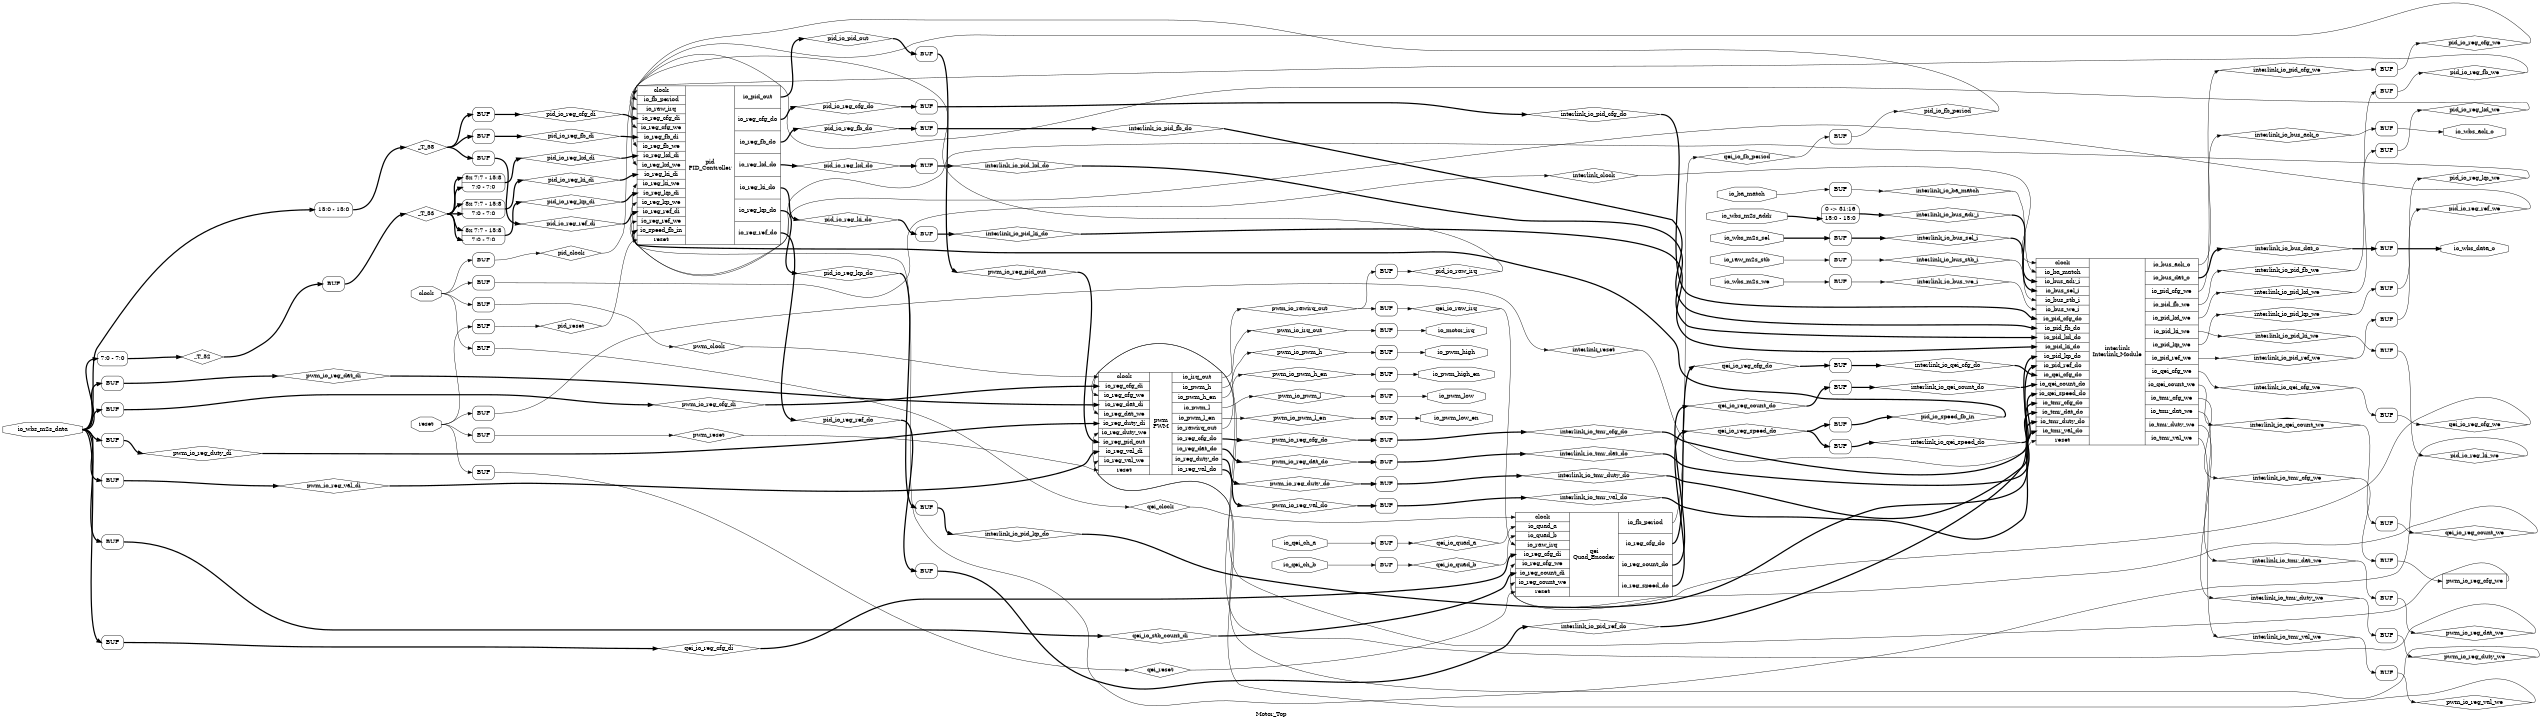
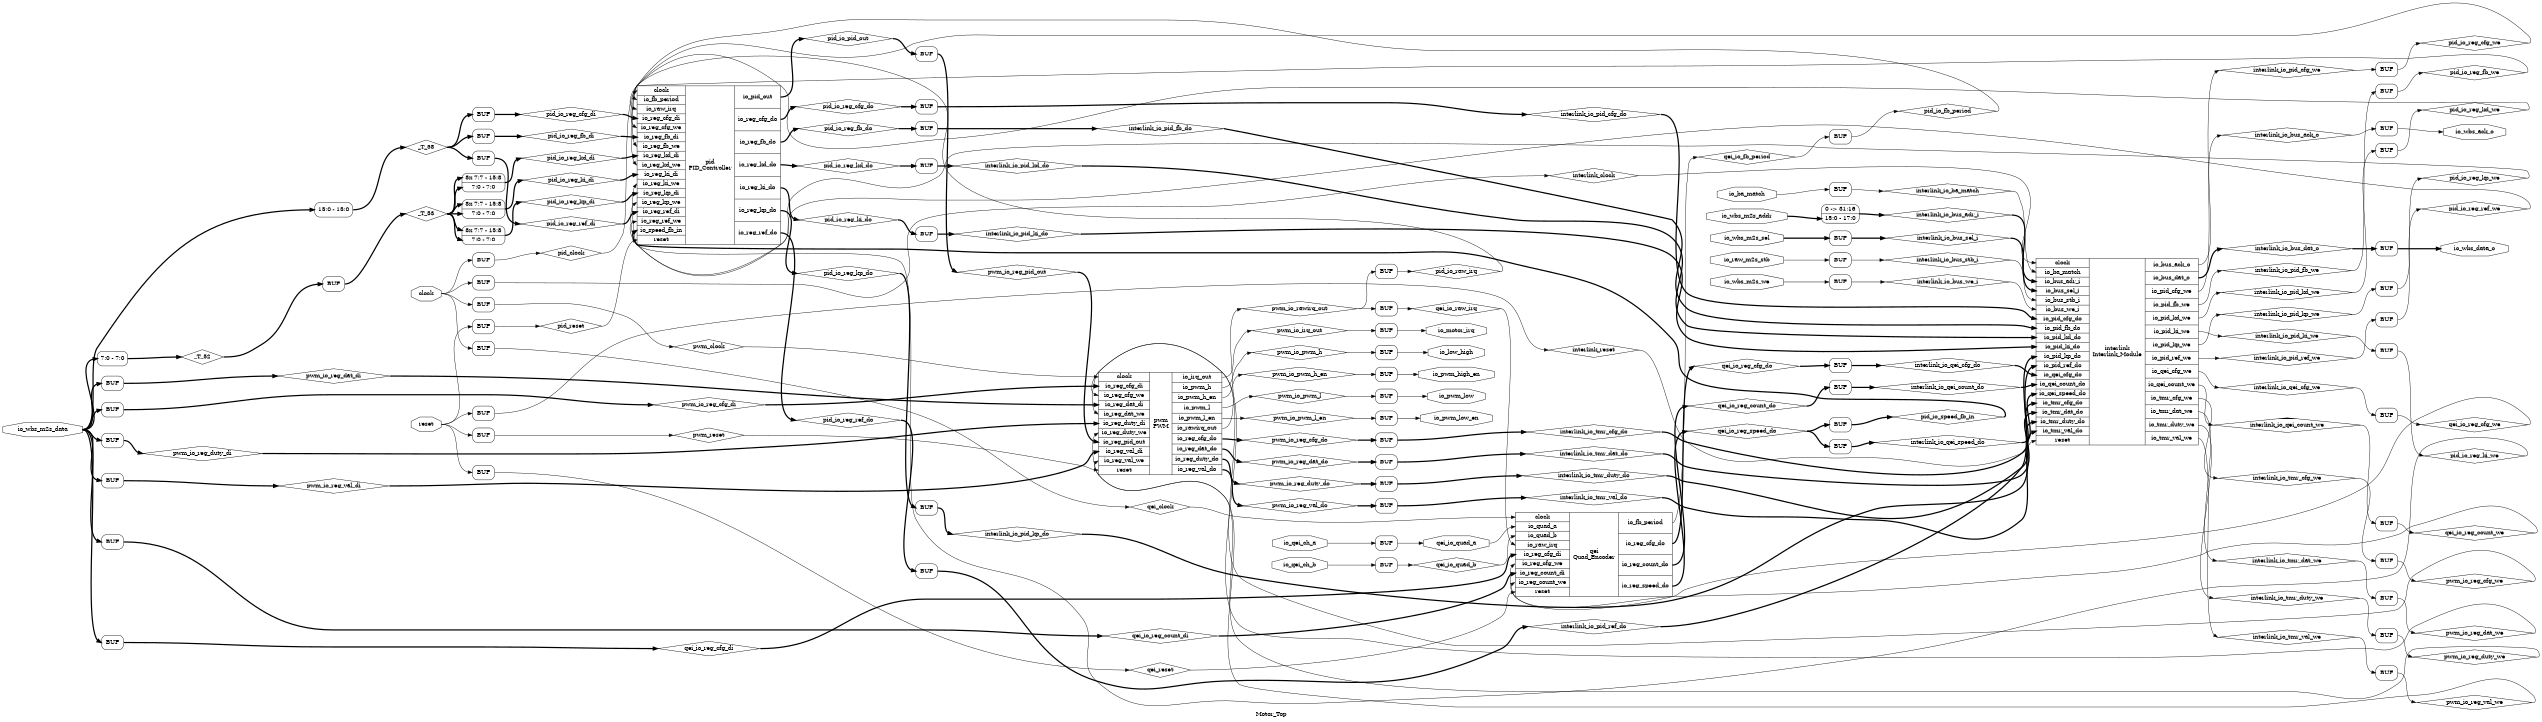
(1840, 218) -> (1840, 218)
(1456, 353) -> (1456, 353)
(1456, 543) -> (1456, 543)
(2475, 581) -> (2475, 581)
(1160, 636) -> (1160, 636)
